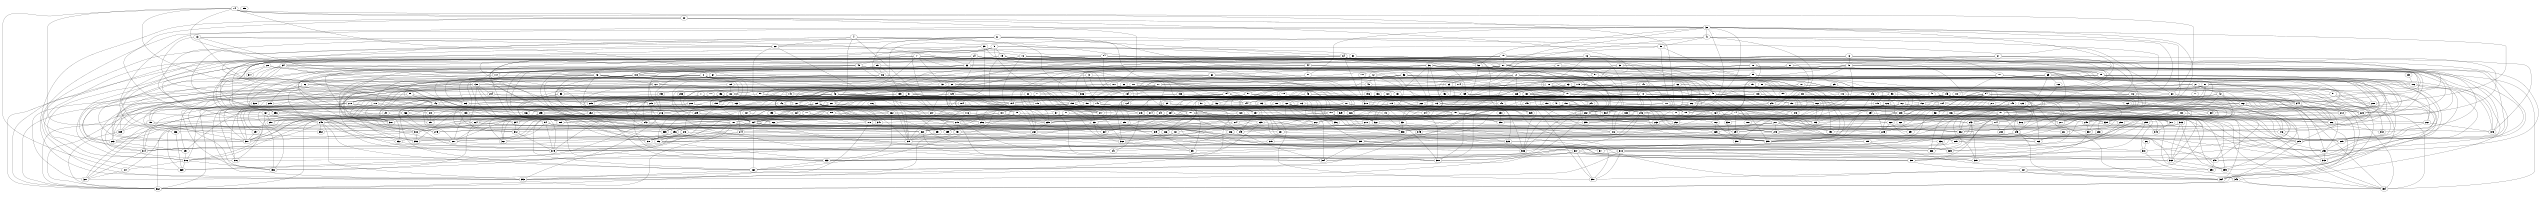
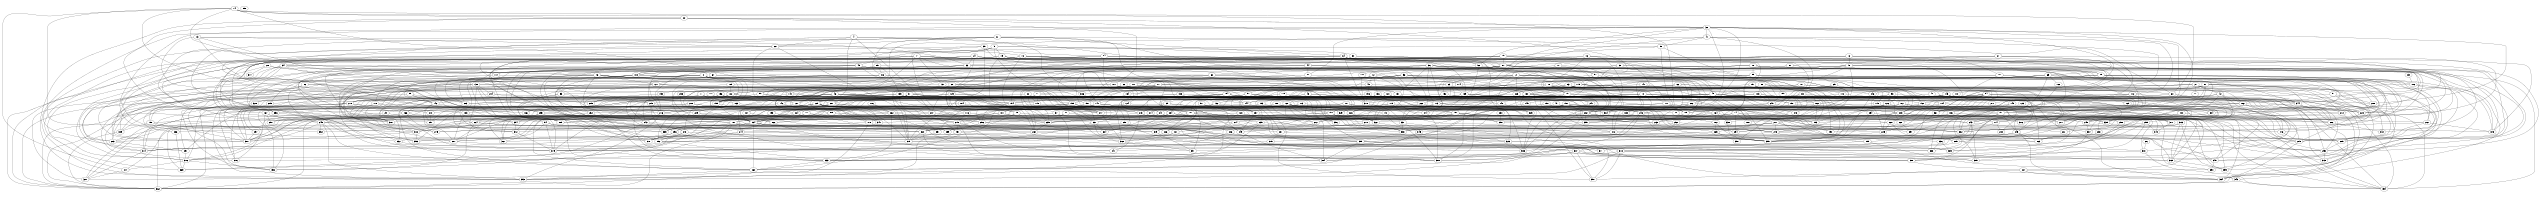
(1089, 75) -> none
